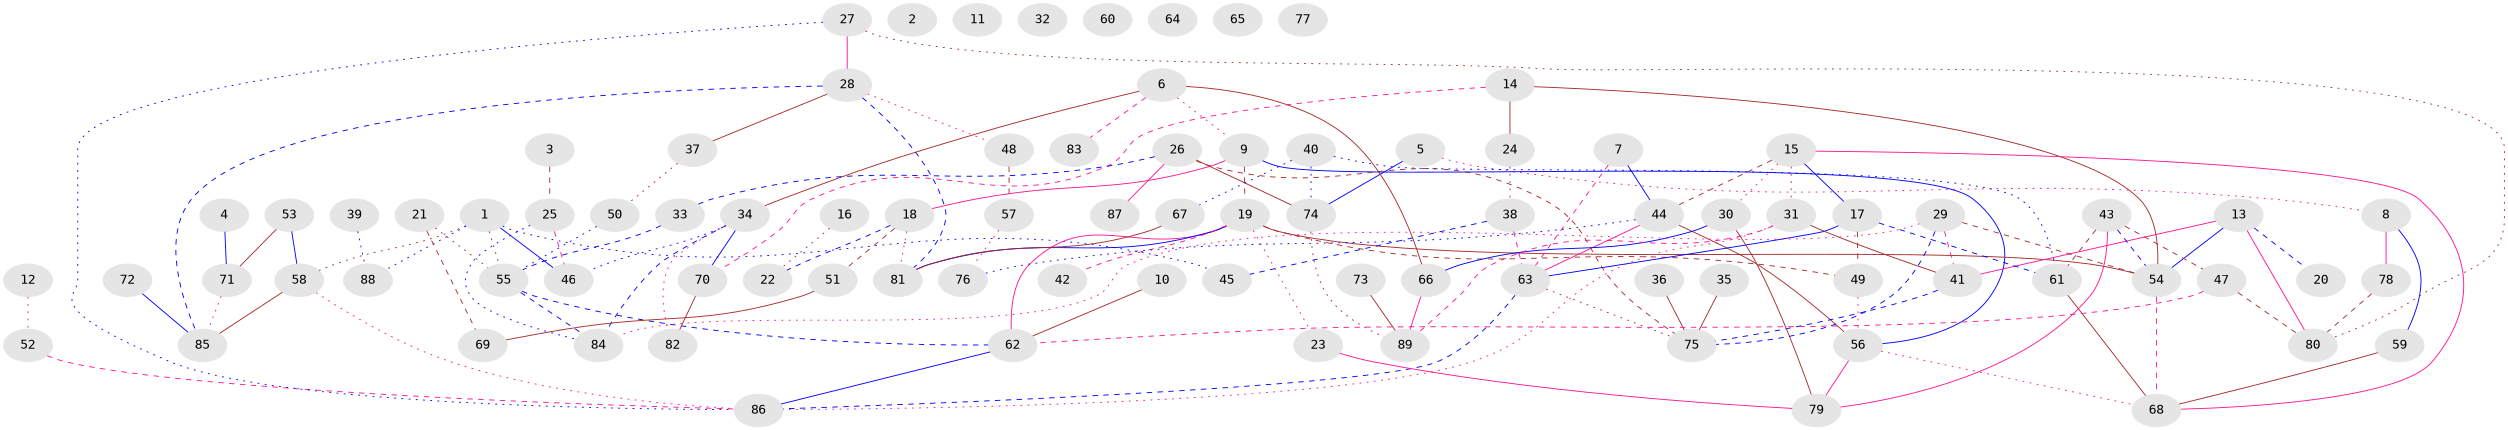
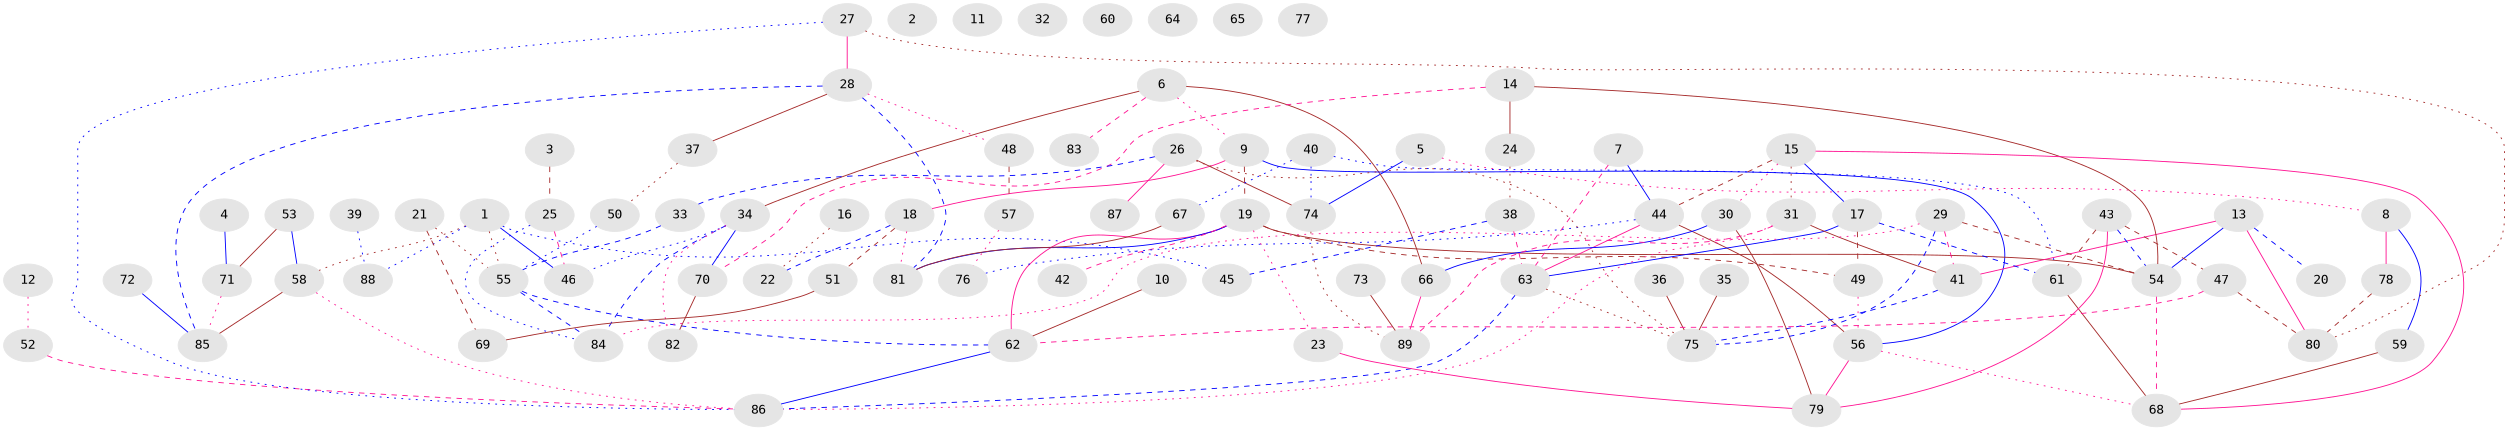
(1493, 179) -> (1493, 179)
